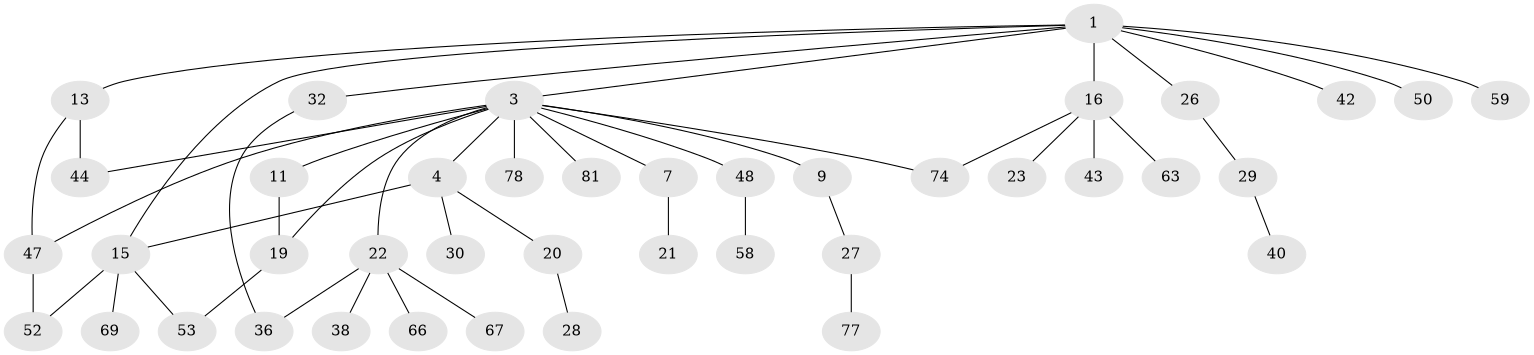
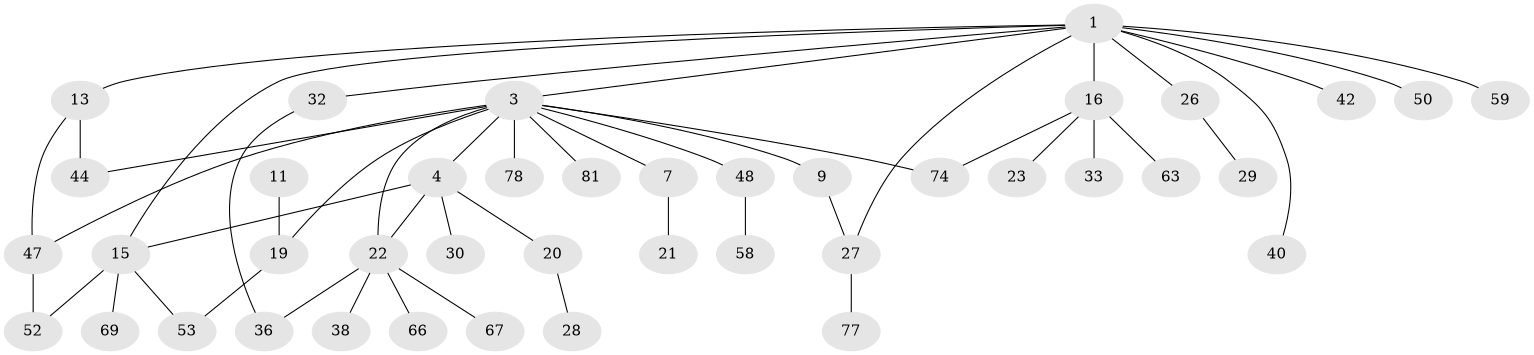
none -> (946, 117)
(394, 135) -> none
(1094, 178) -> (1094, 178)
none -> (408, 216)
(1262, 216) -> (1251, 99)
